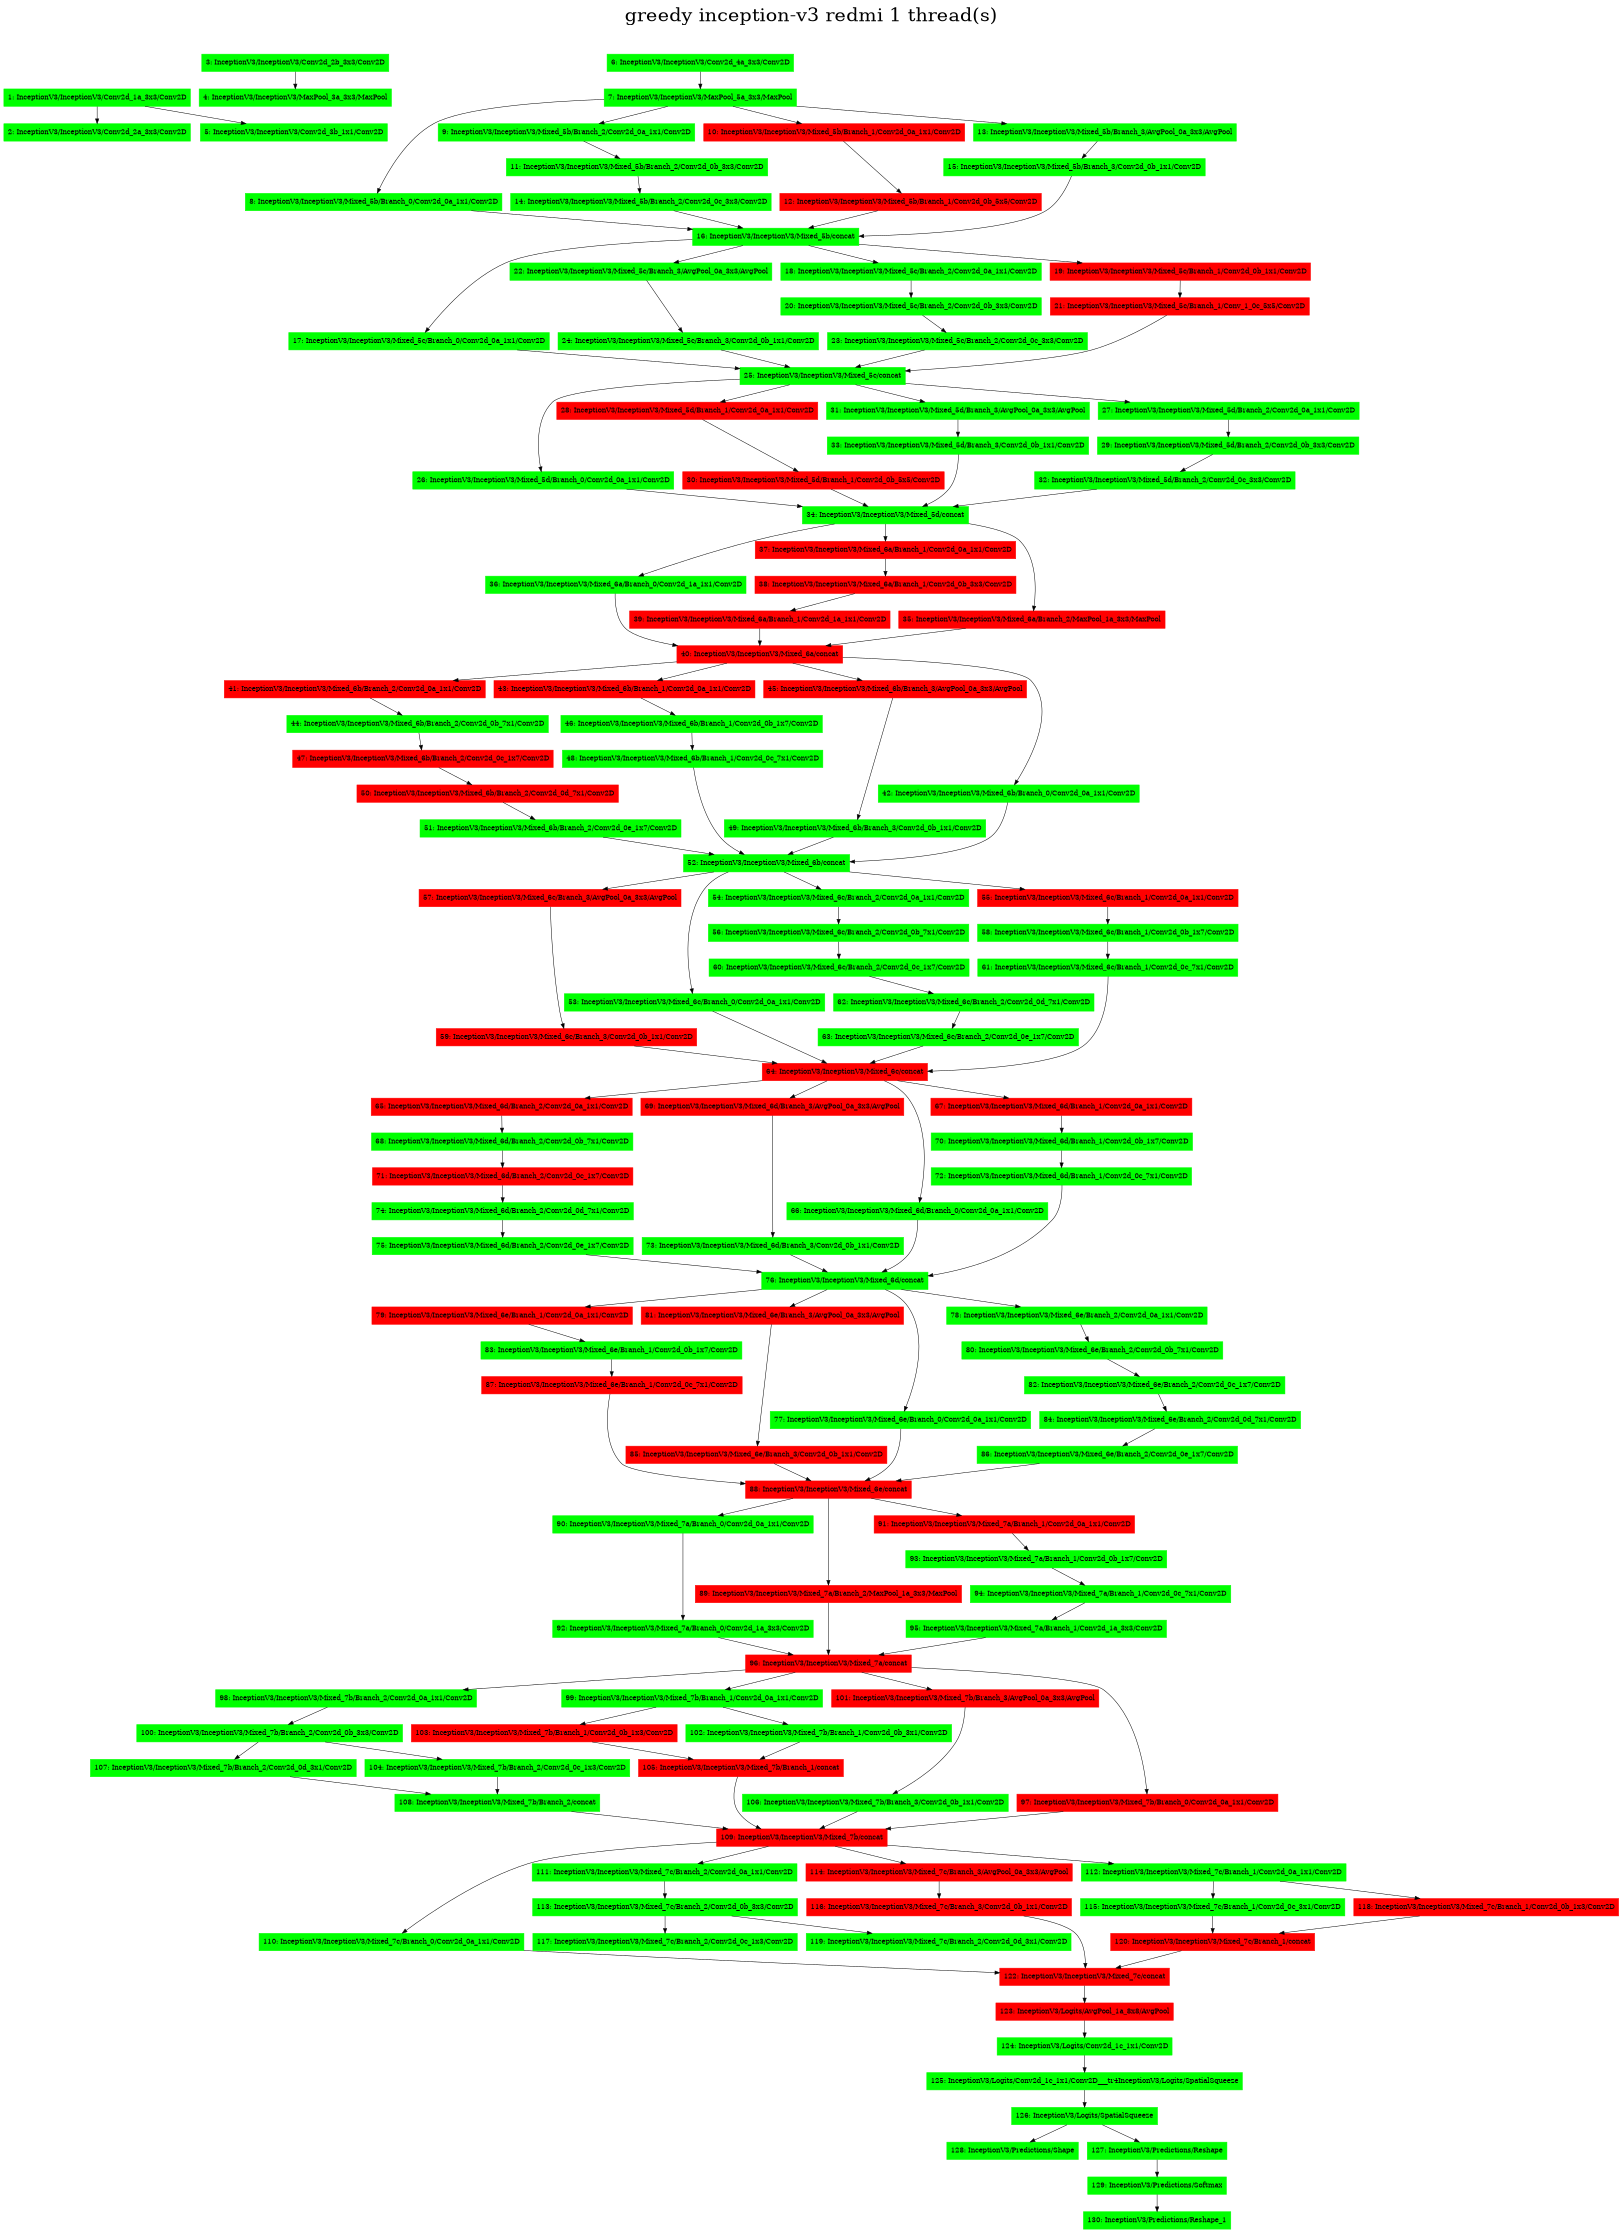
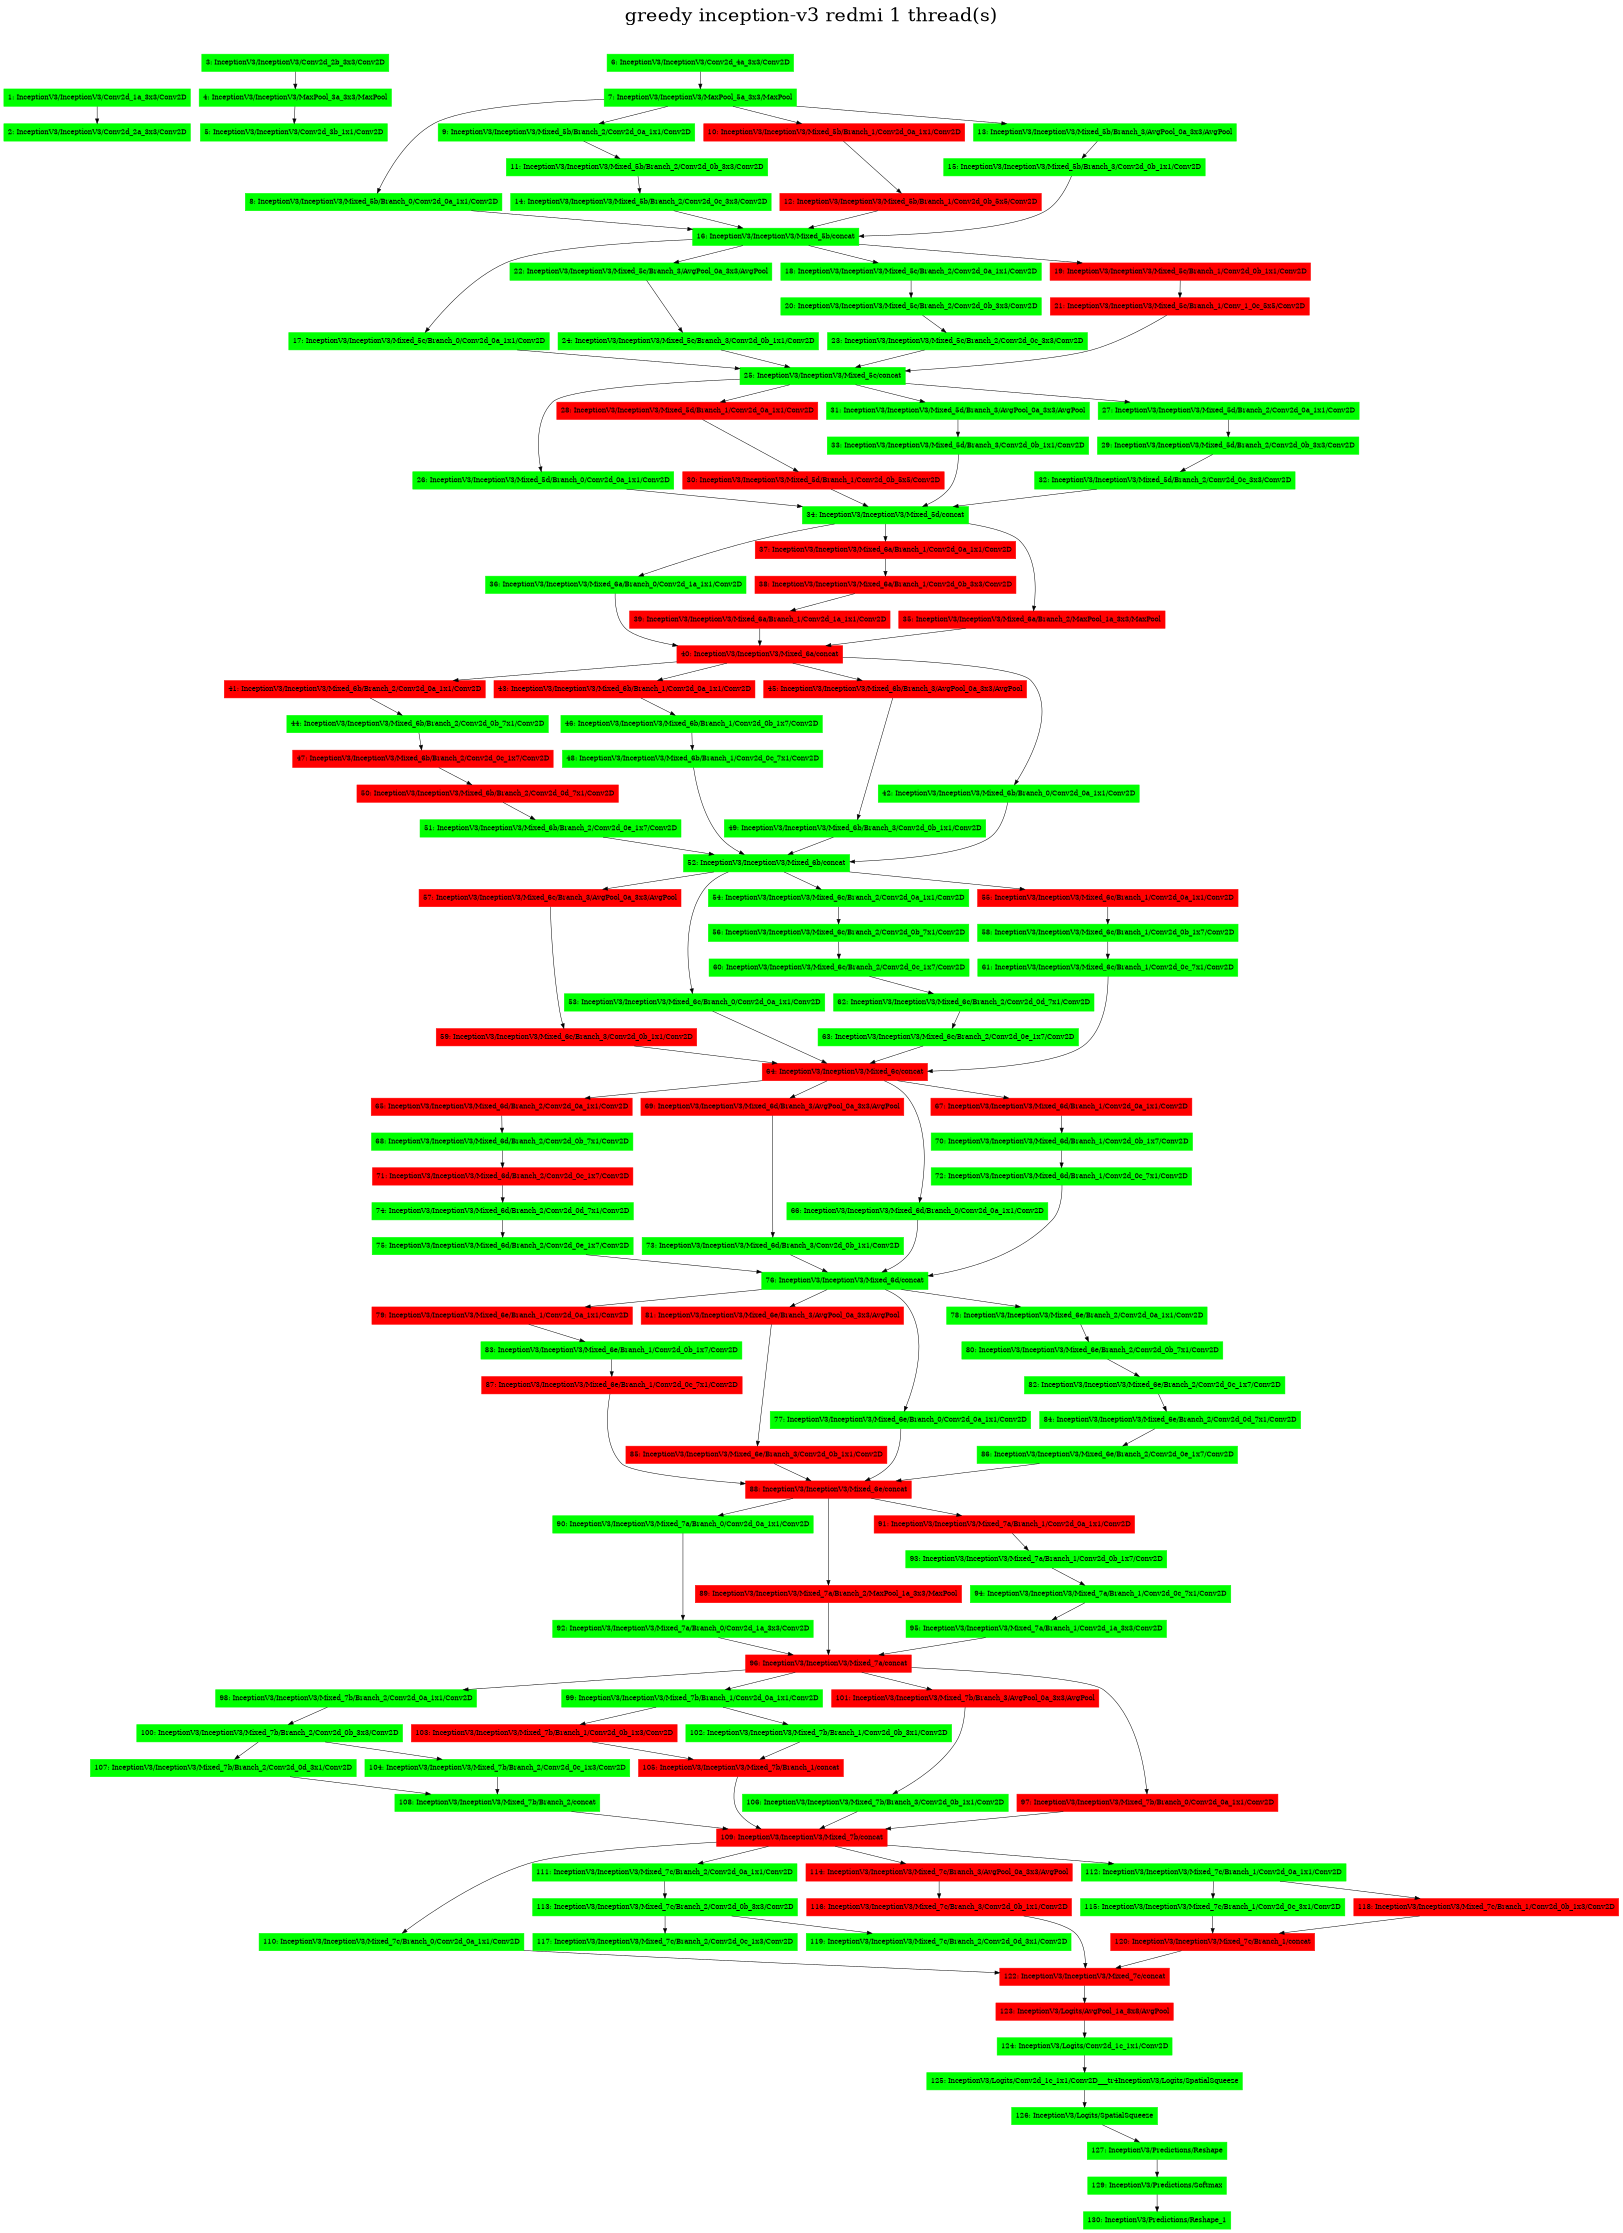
(193, 115) -> (295, 113)
(1013, 2151) -> none
